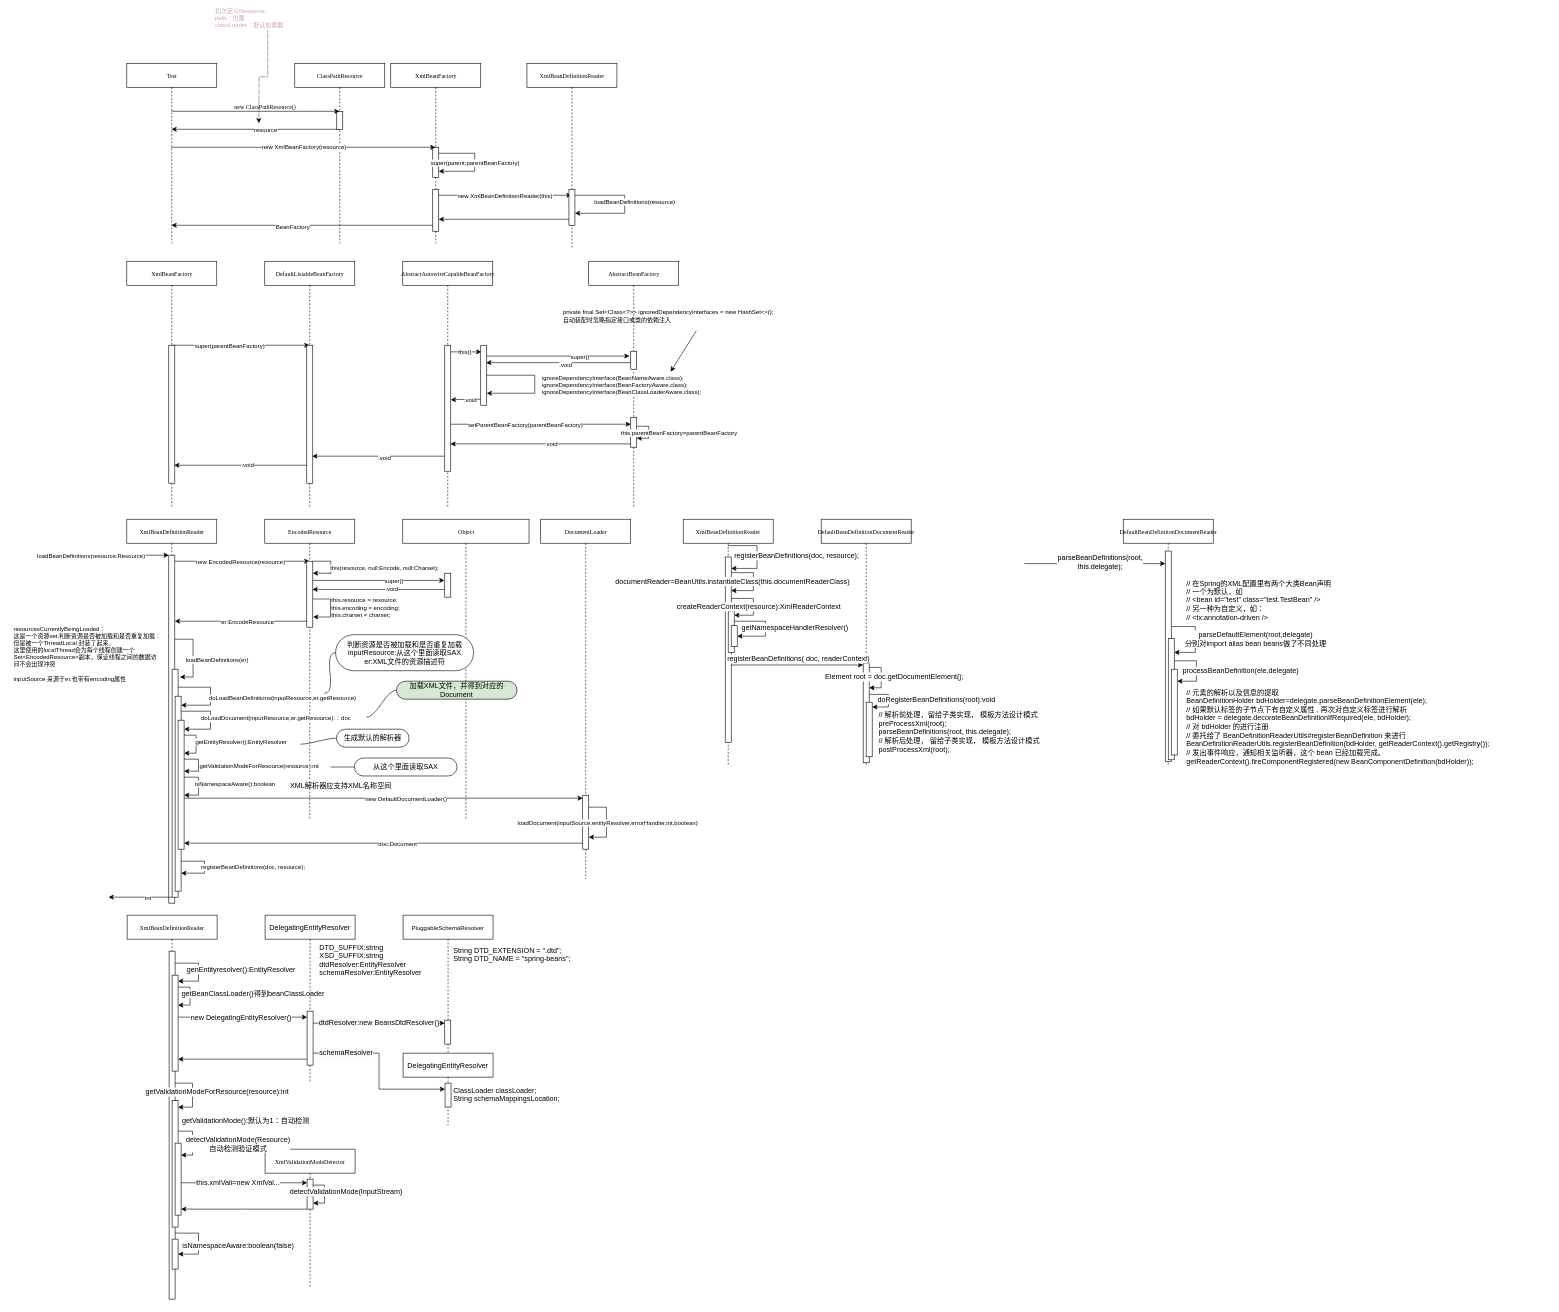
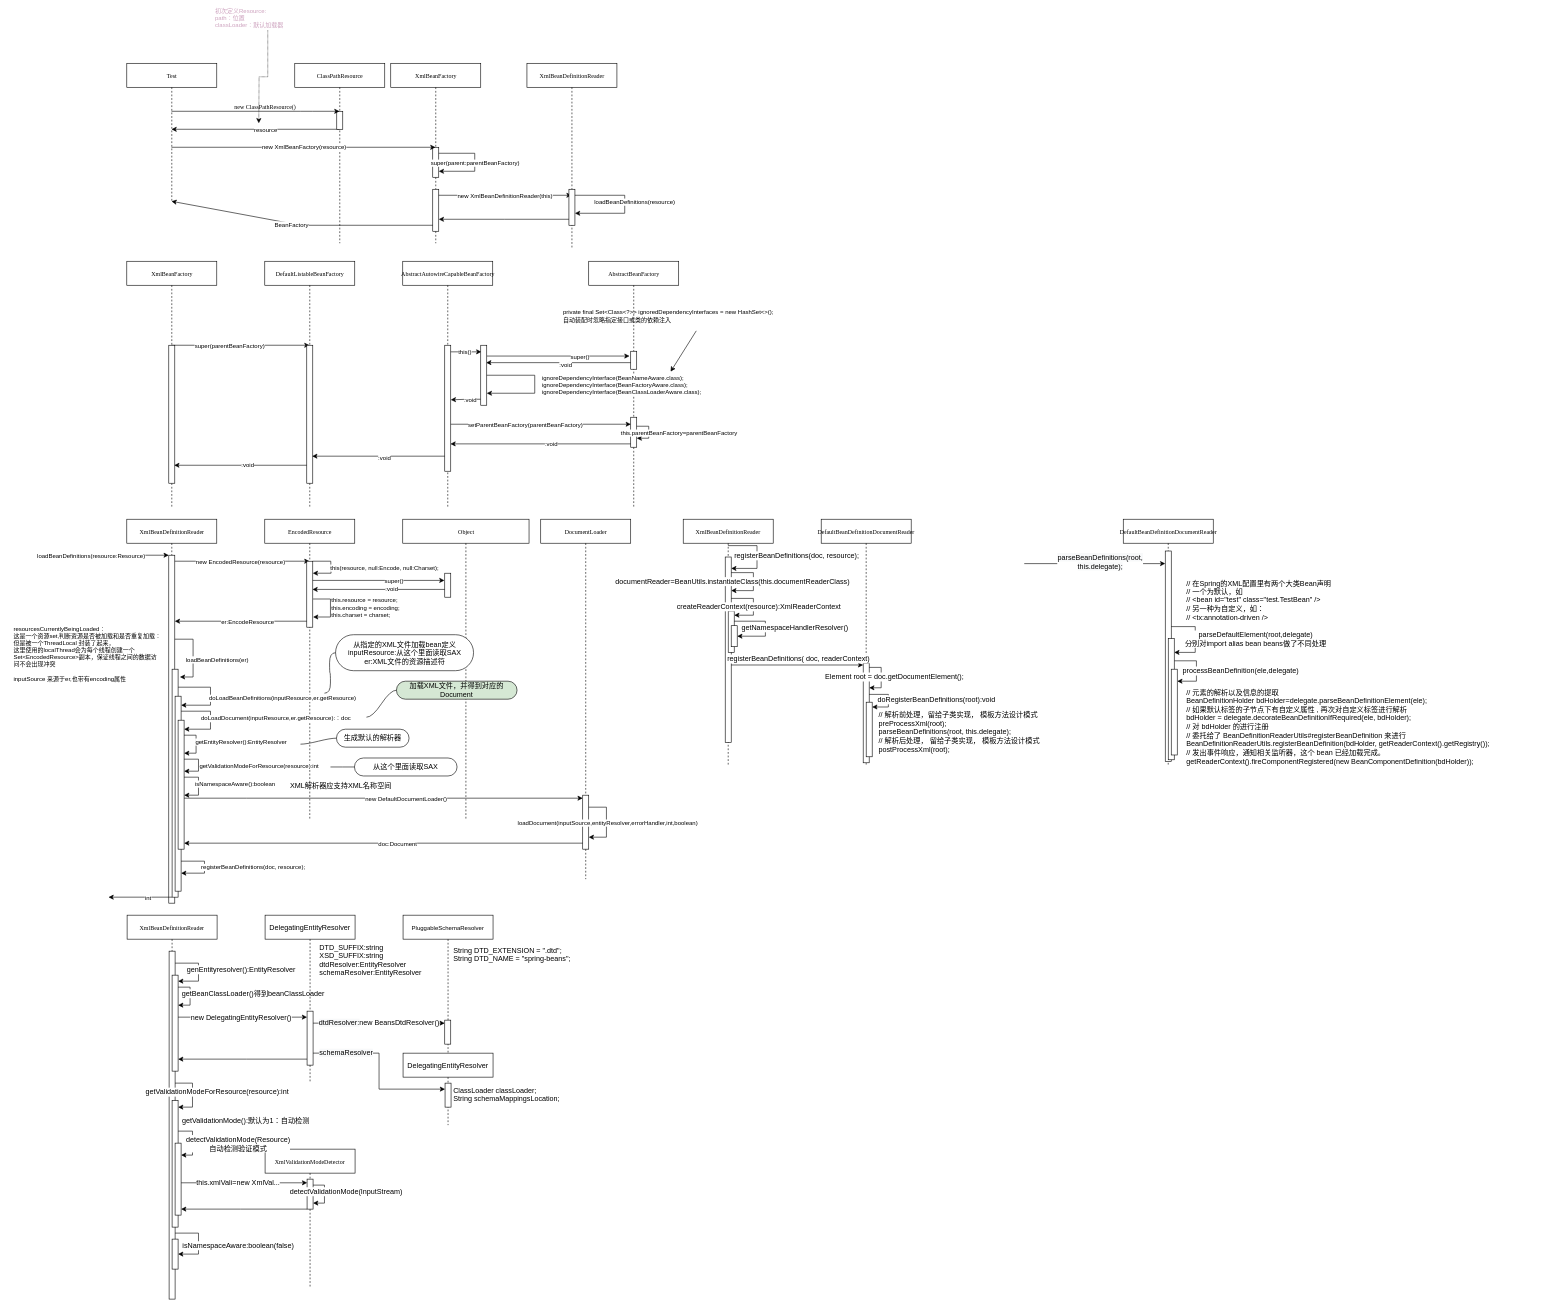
(172, 153) -> (172, 132)
(405, 653) -> (405, 653)
